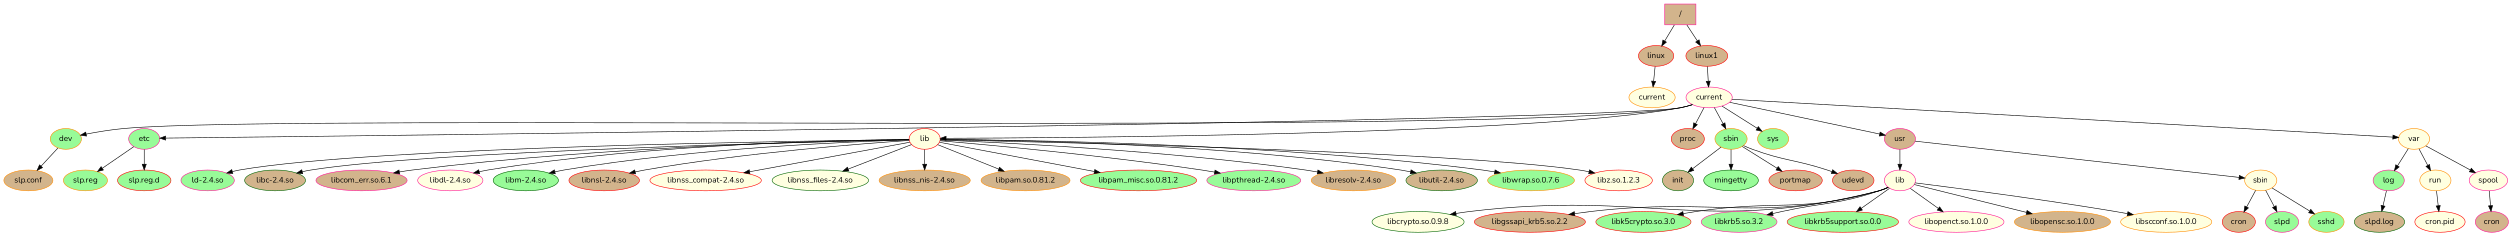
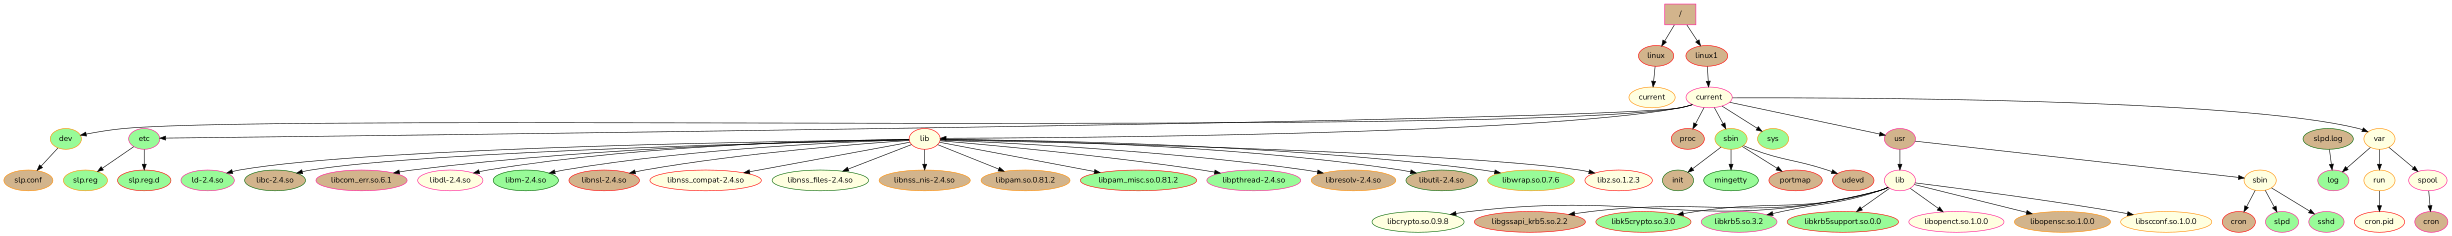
(2385, 198) -> (2330, 157)
(2326, 222) -> (2326, 222)
